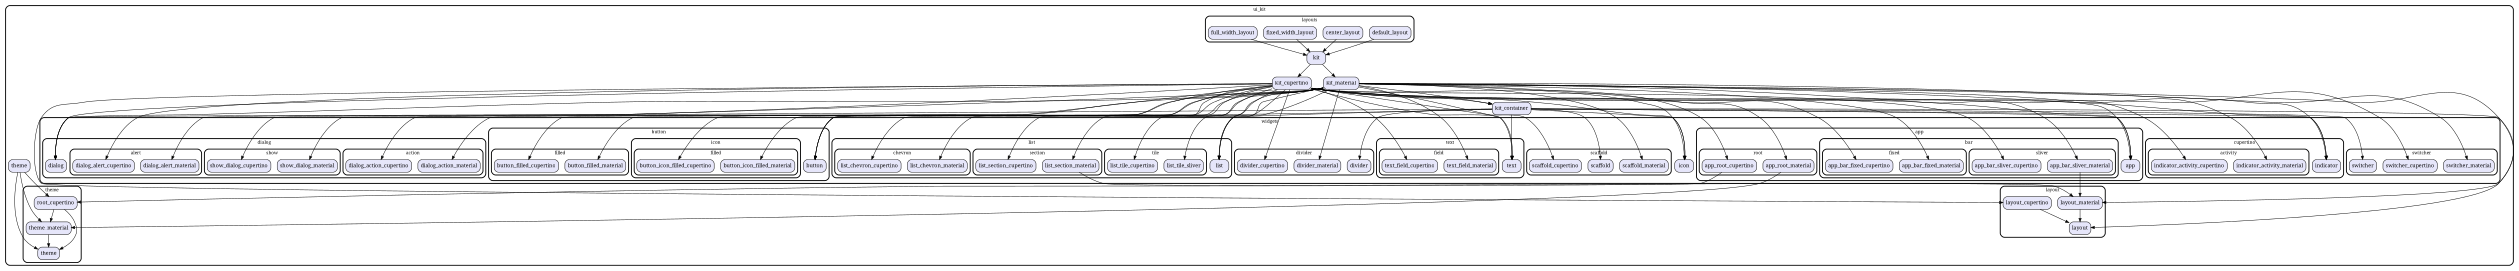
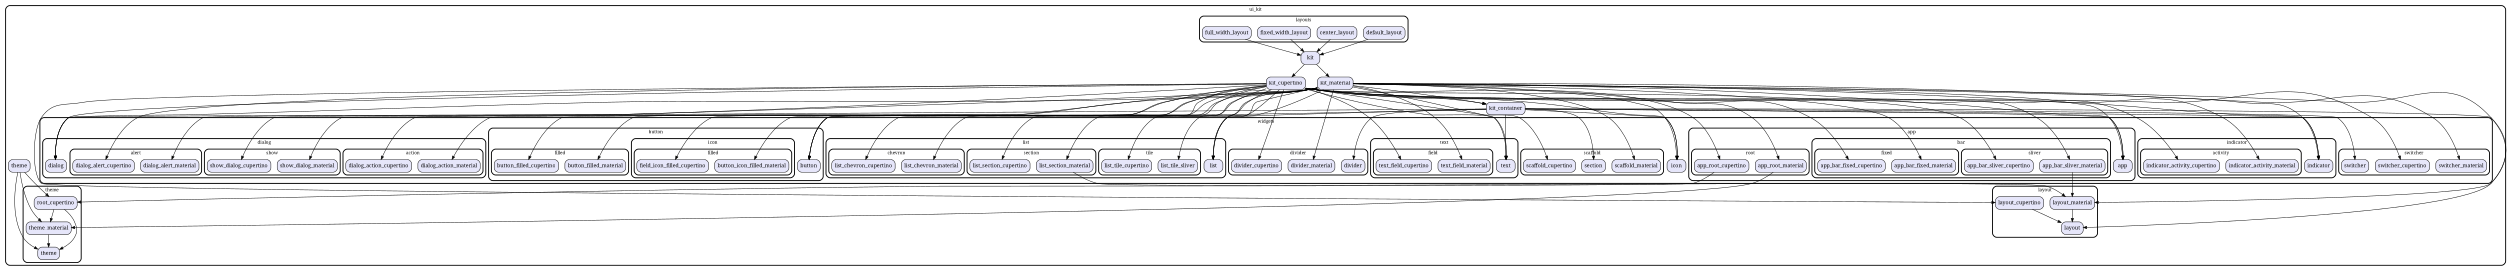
(2245, 142) -> (2237, 142)
(676, 166) -> (673, 166)
(1601, 166) -> (1594, 166)
